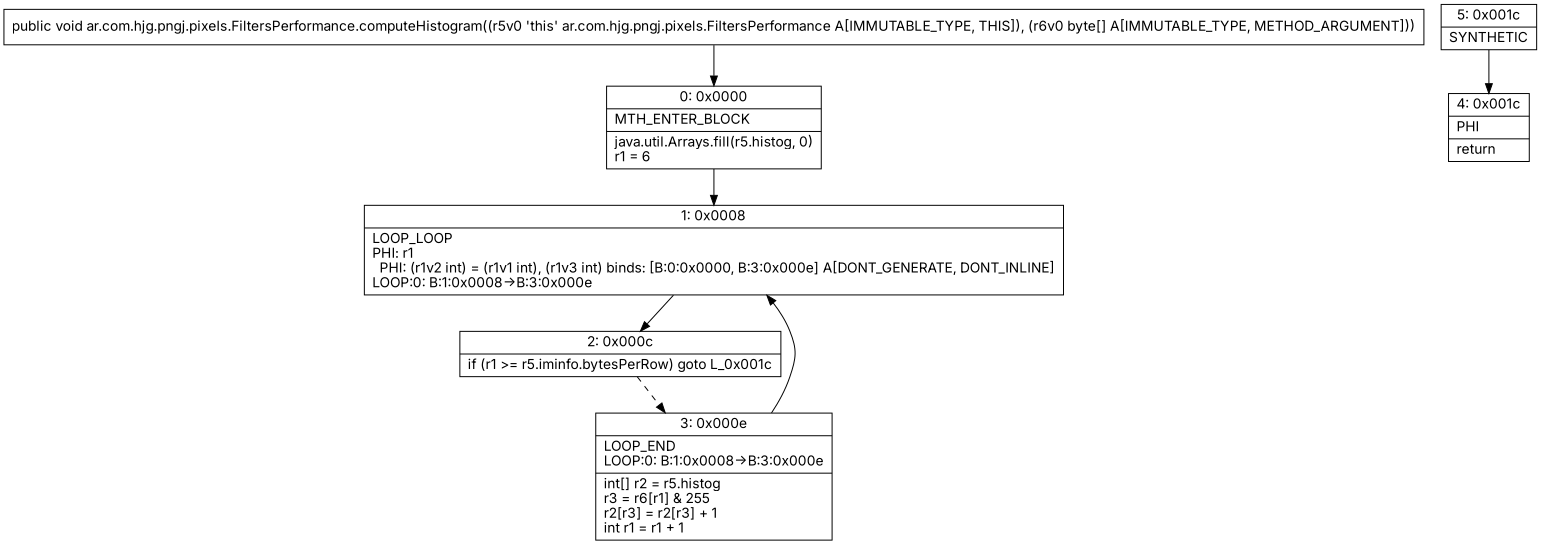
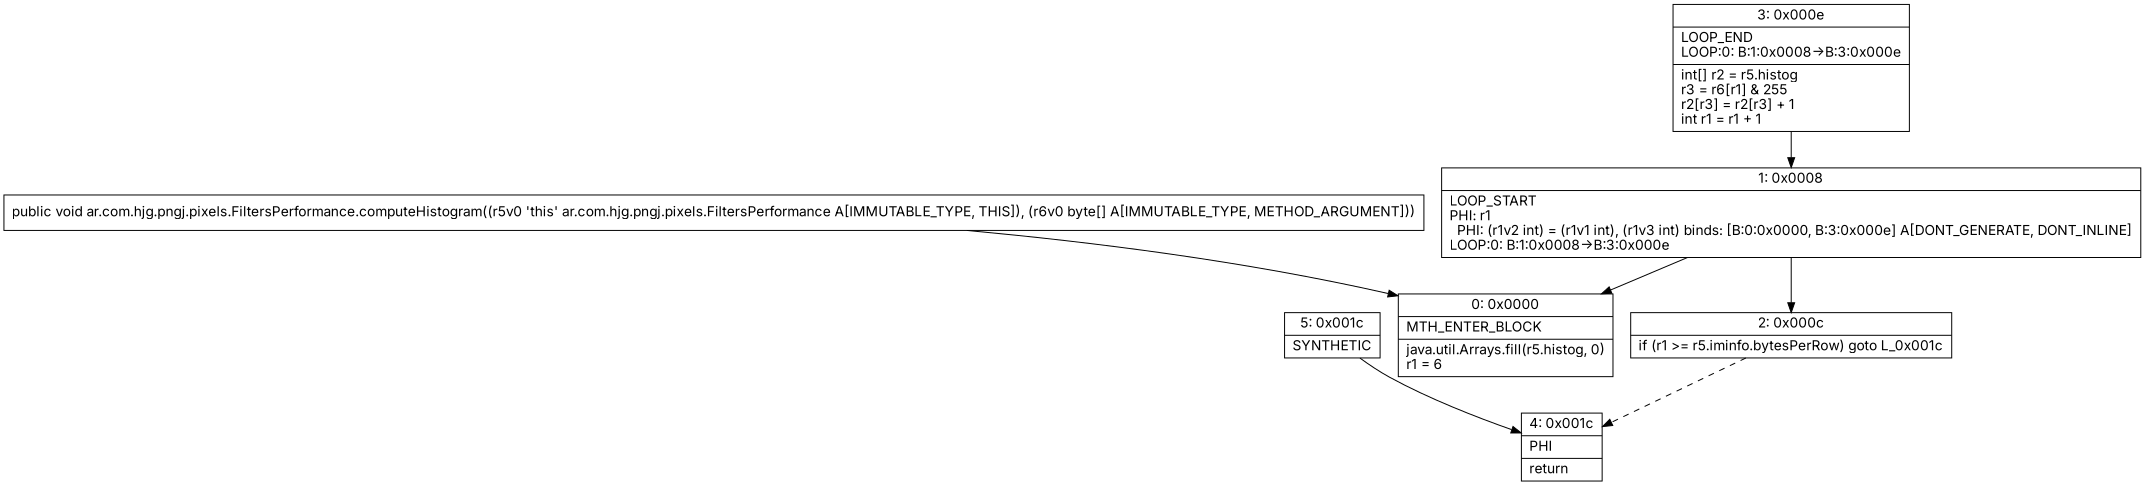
(714, 182) -> (1649, 274)
(413, 239) -> (1493, 201)
(648, 391) -> (1679, 390)
